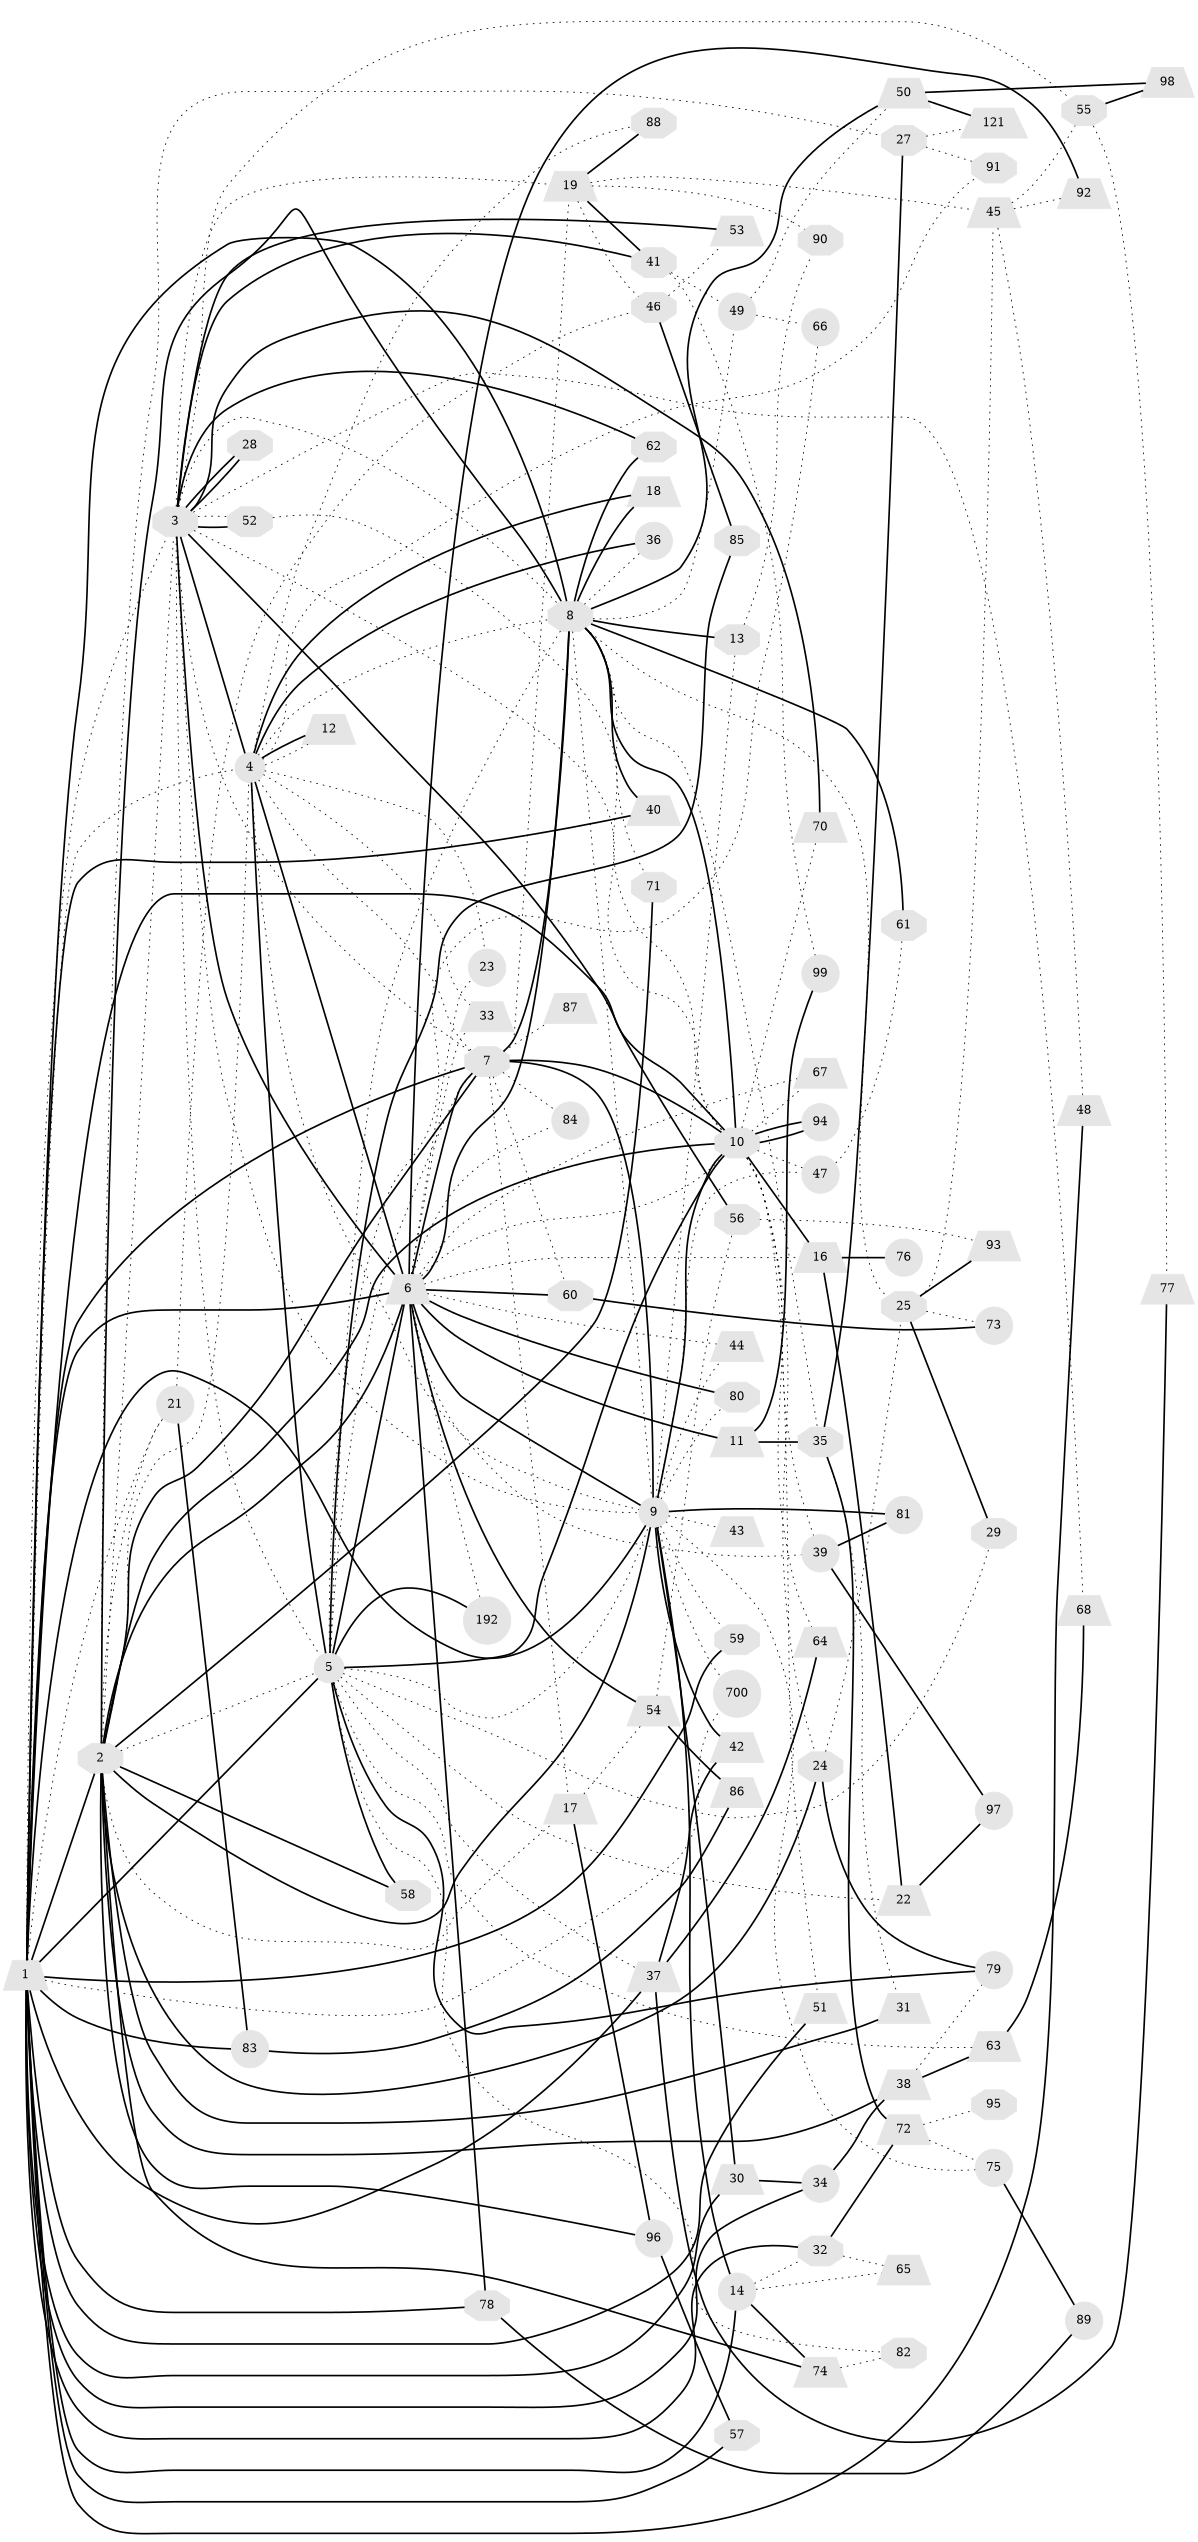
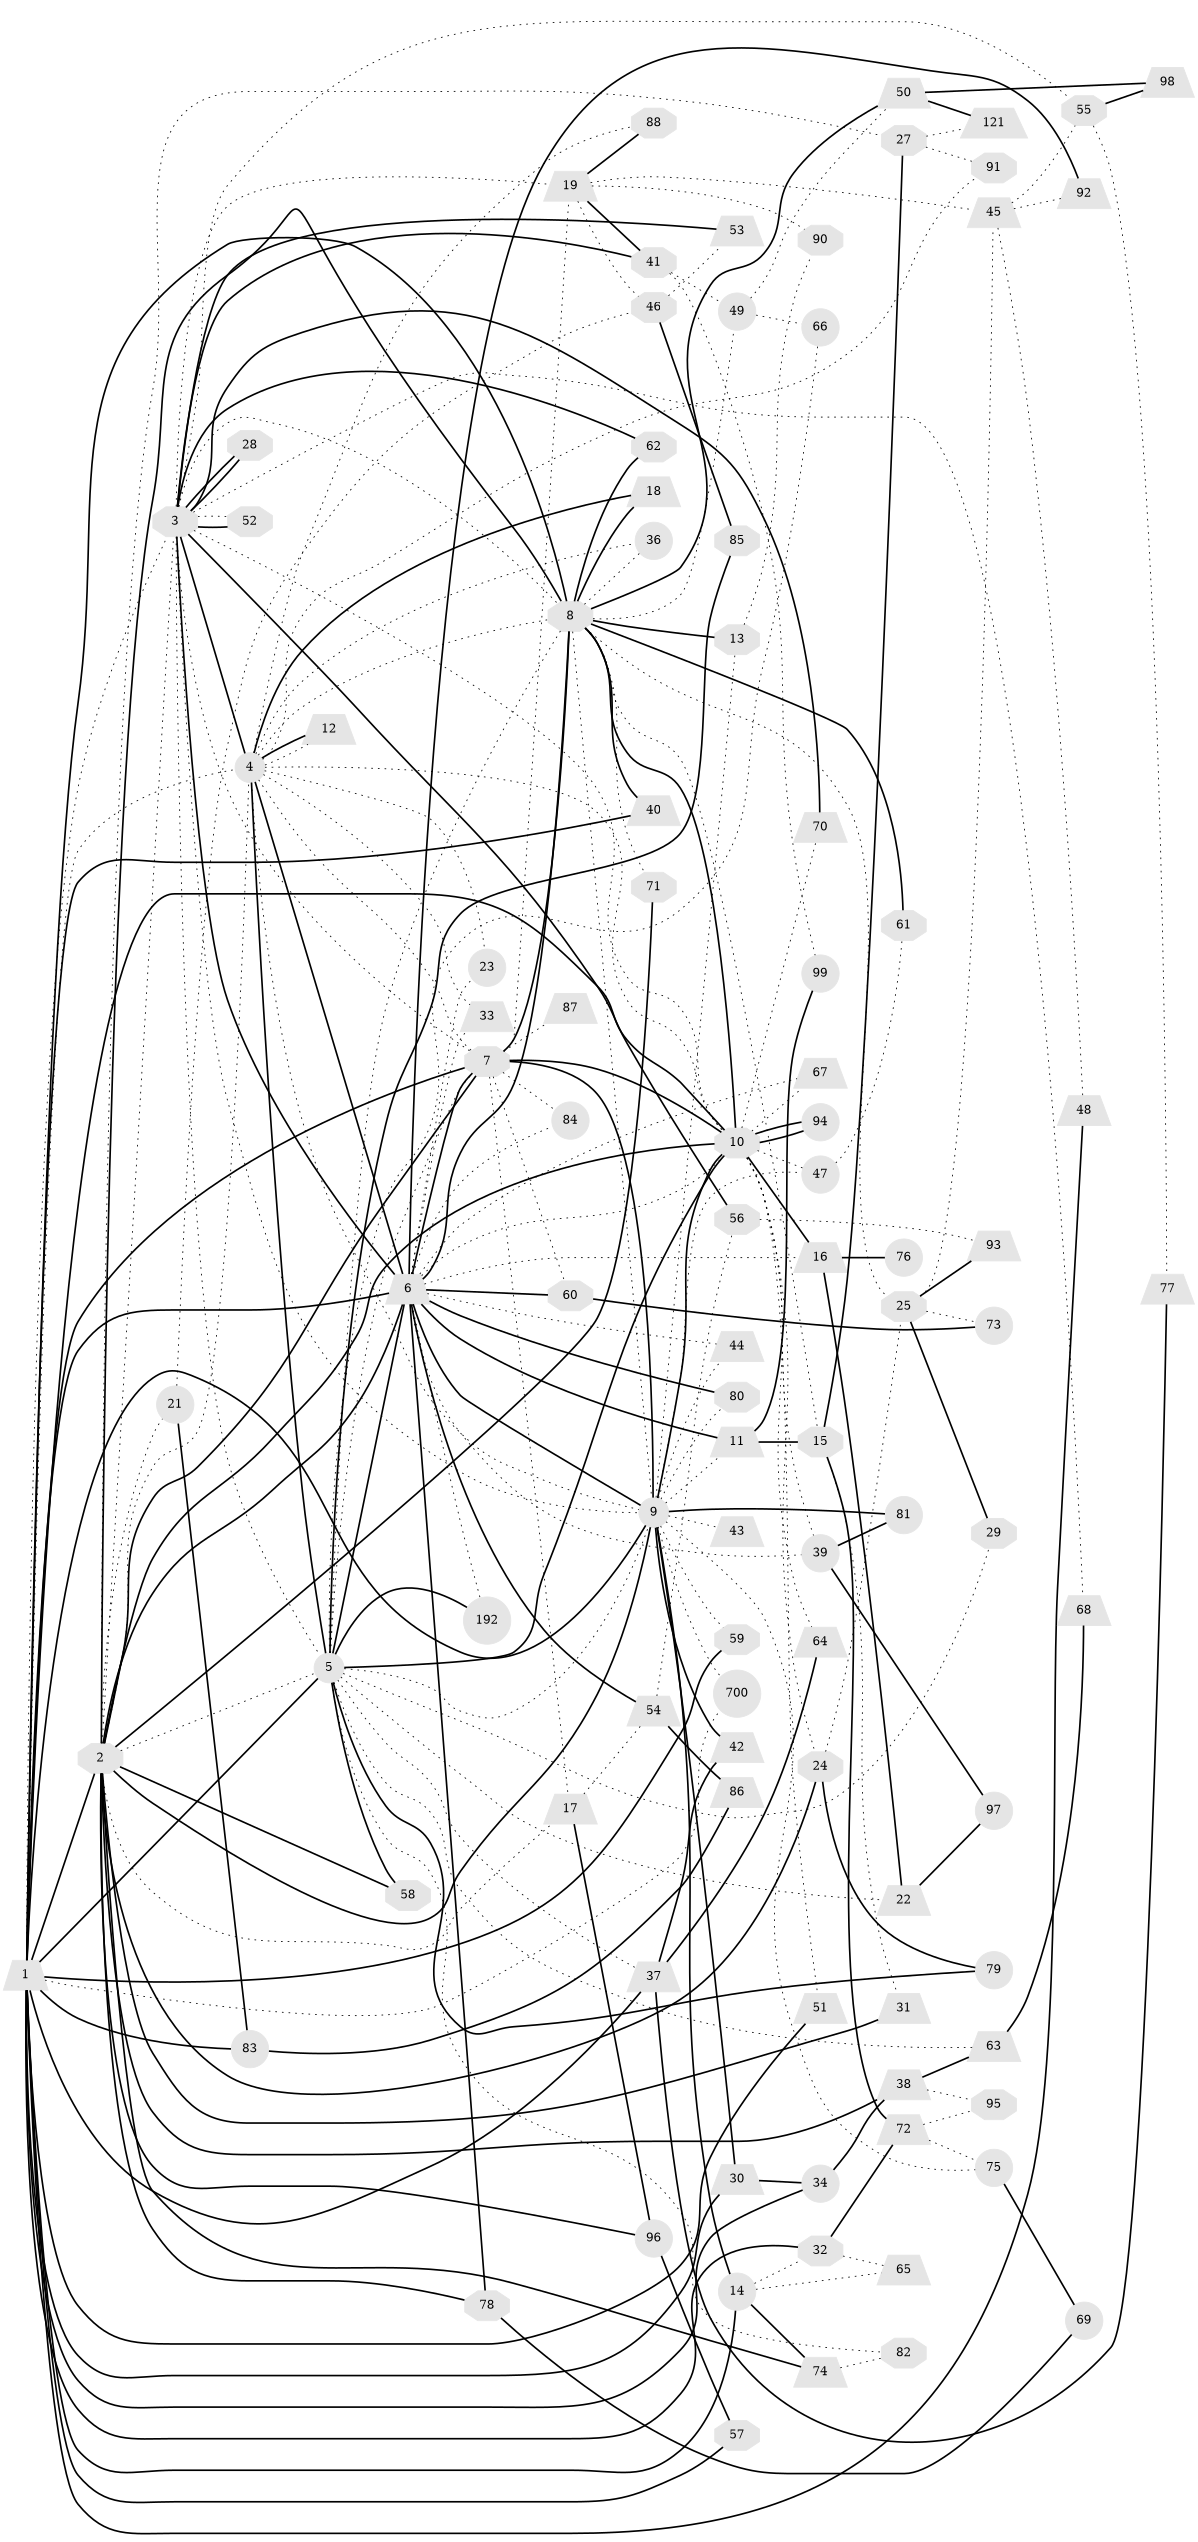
(420, 609) -> (420, 609)
(601, 719) -> (594, 811)
(820, 1442) -> (820, 1442)
none -> (694, 1479)
(73, 1684) -> none
(949, 2027) -> (949, 2095)
(125, 2304) -> (130, 2169)
(1084, 2321) -> (1084, 2321)
